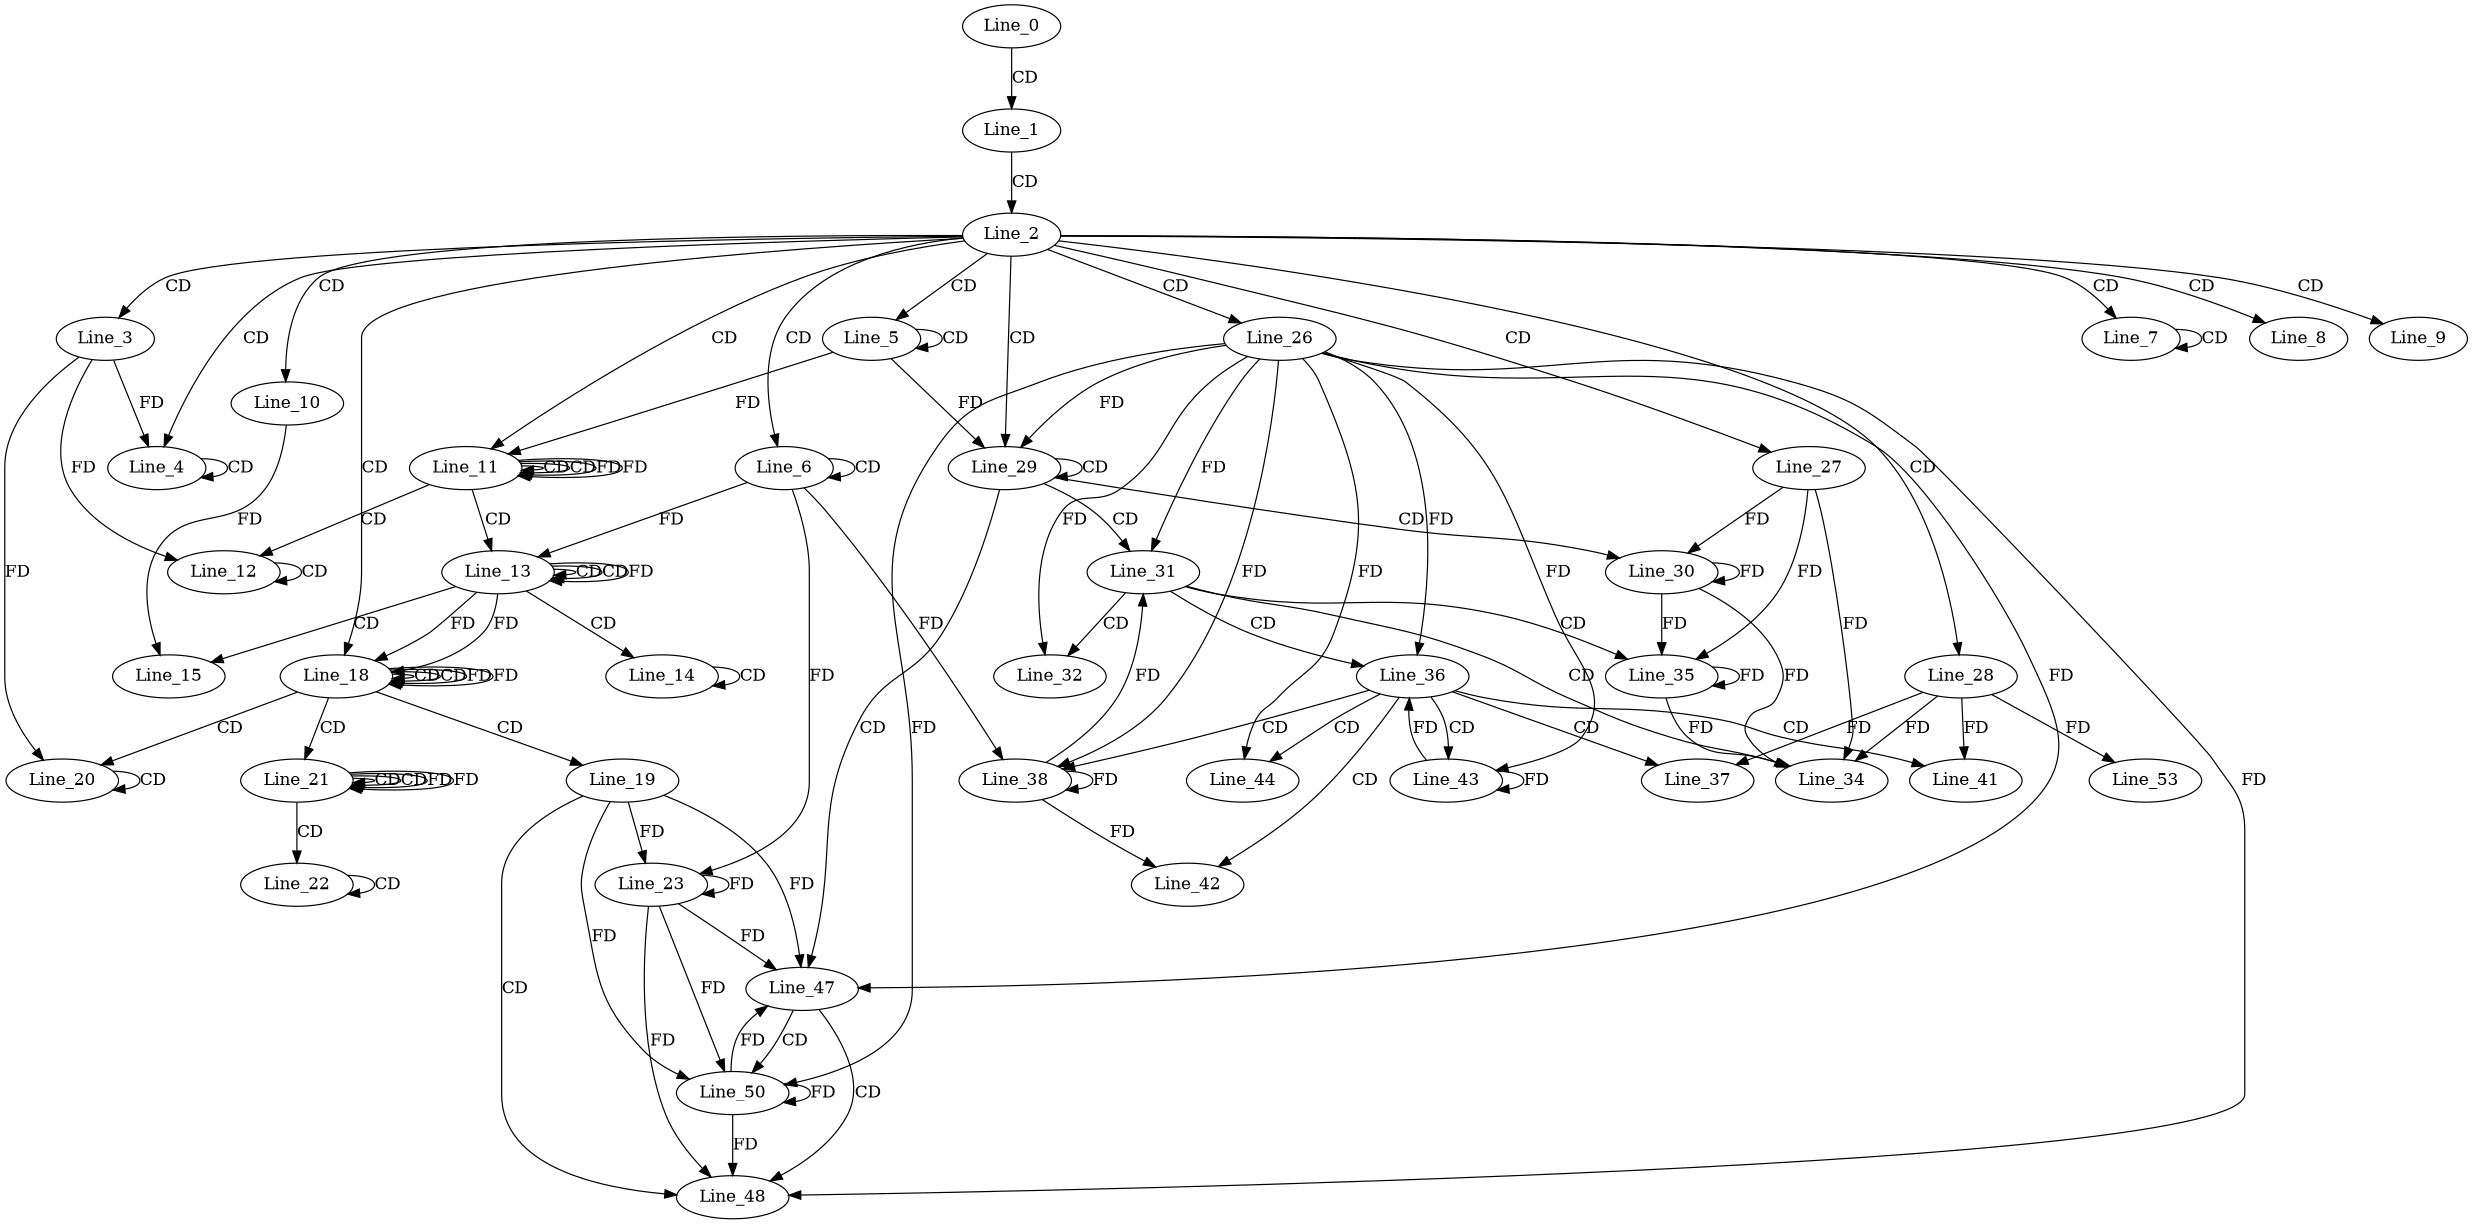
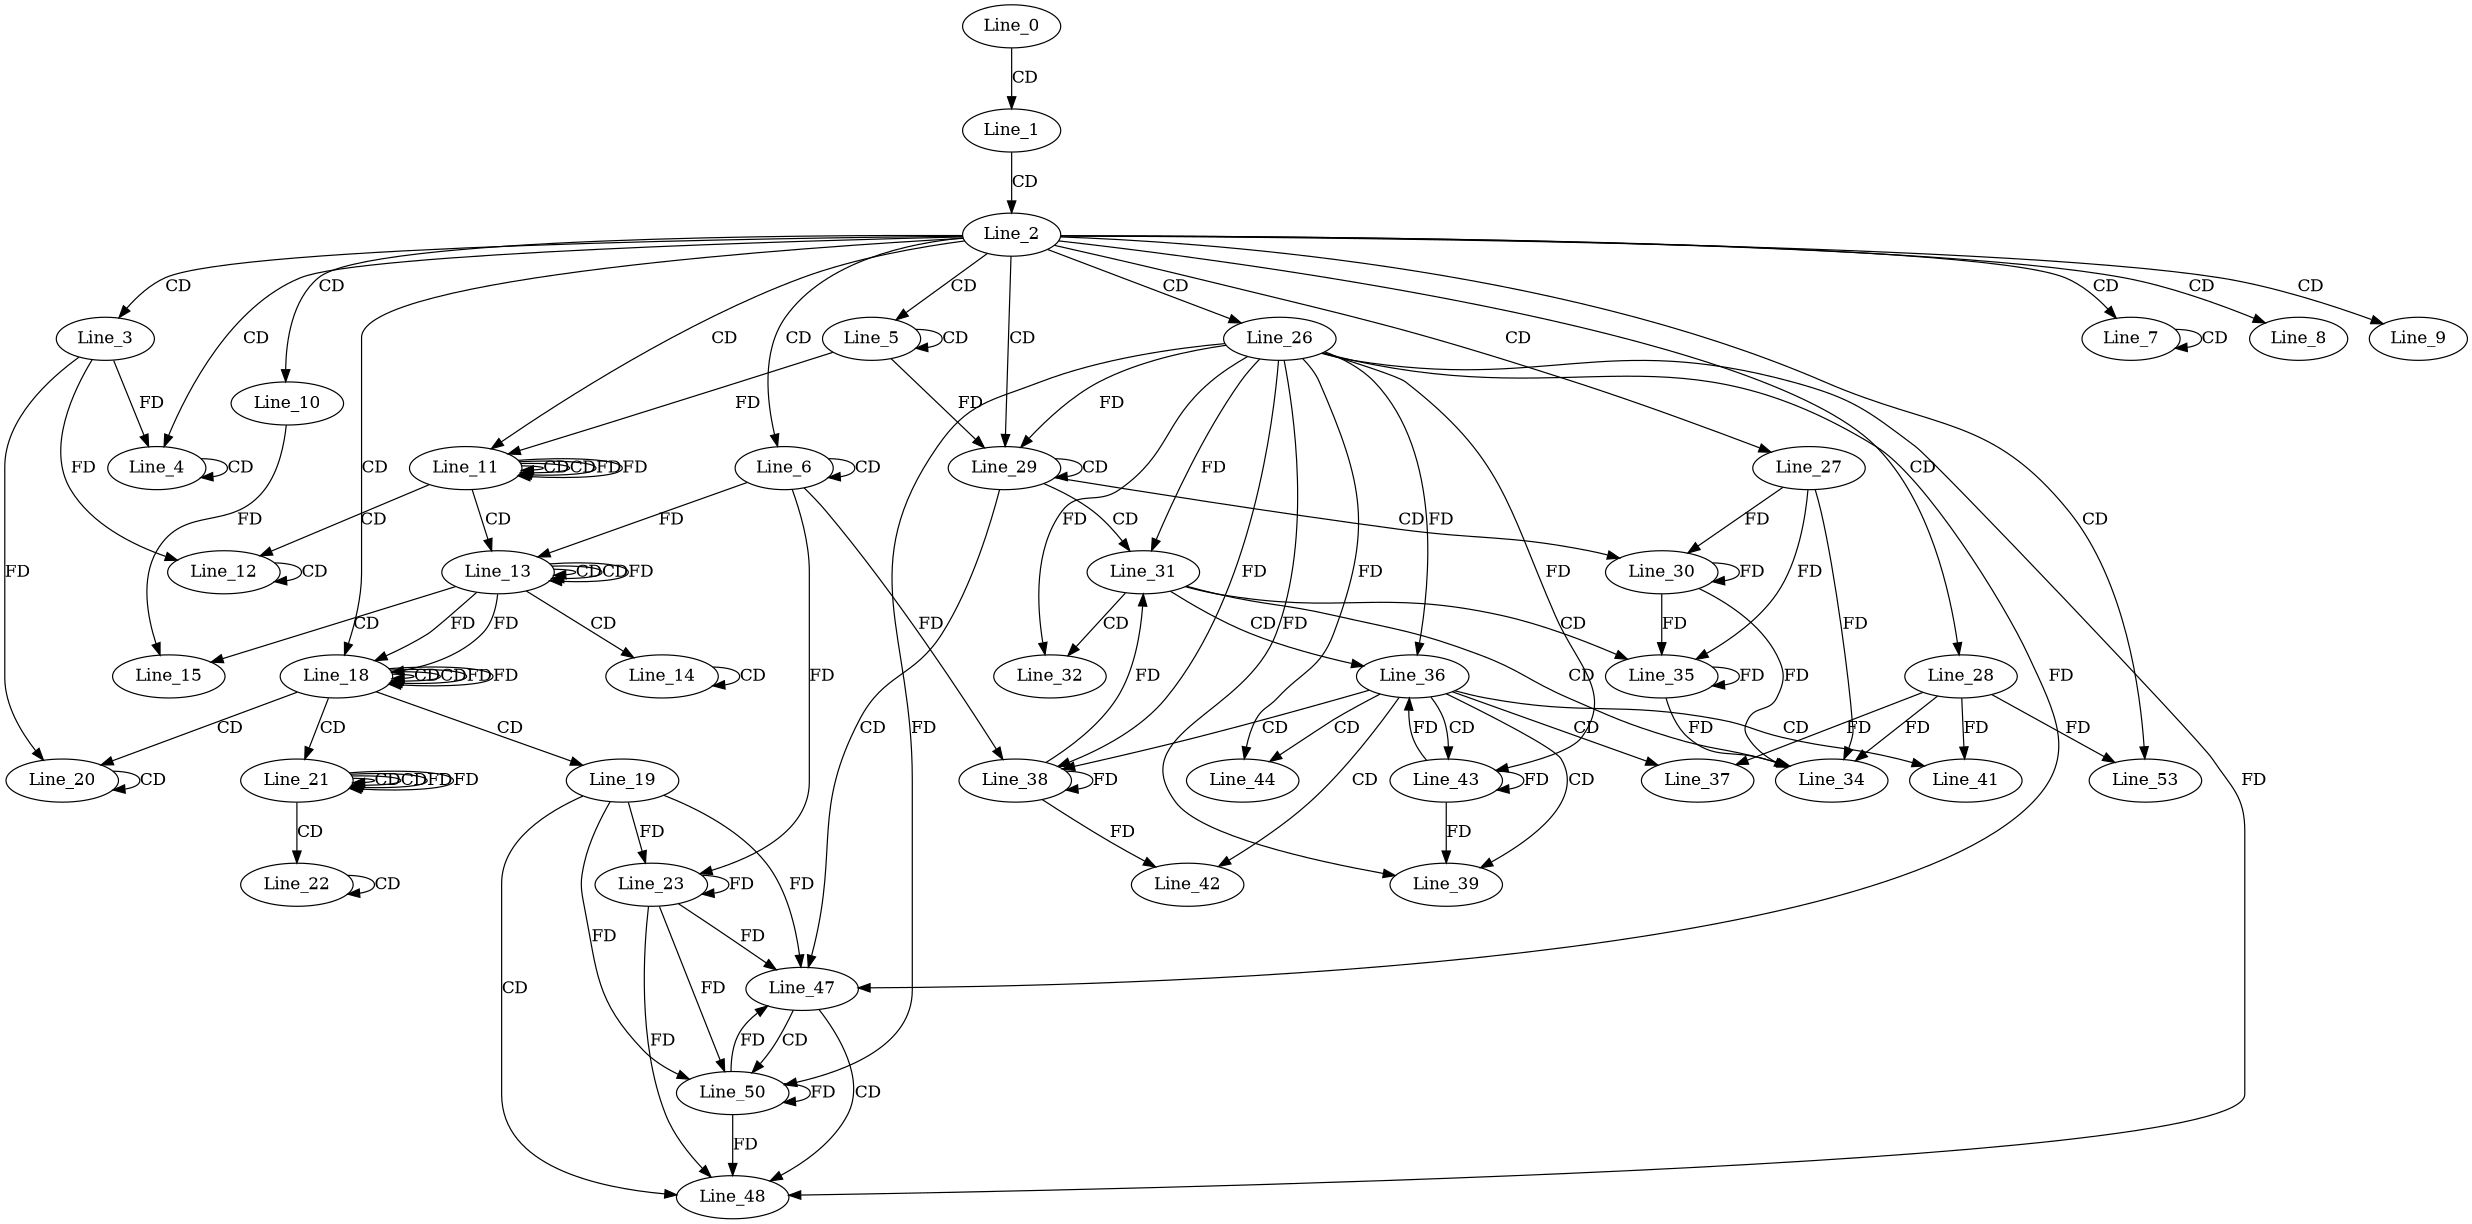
none -> (1708, 339)
none -> (1446, 885)
